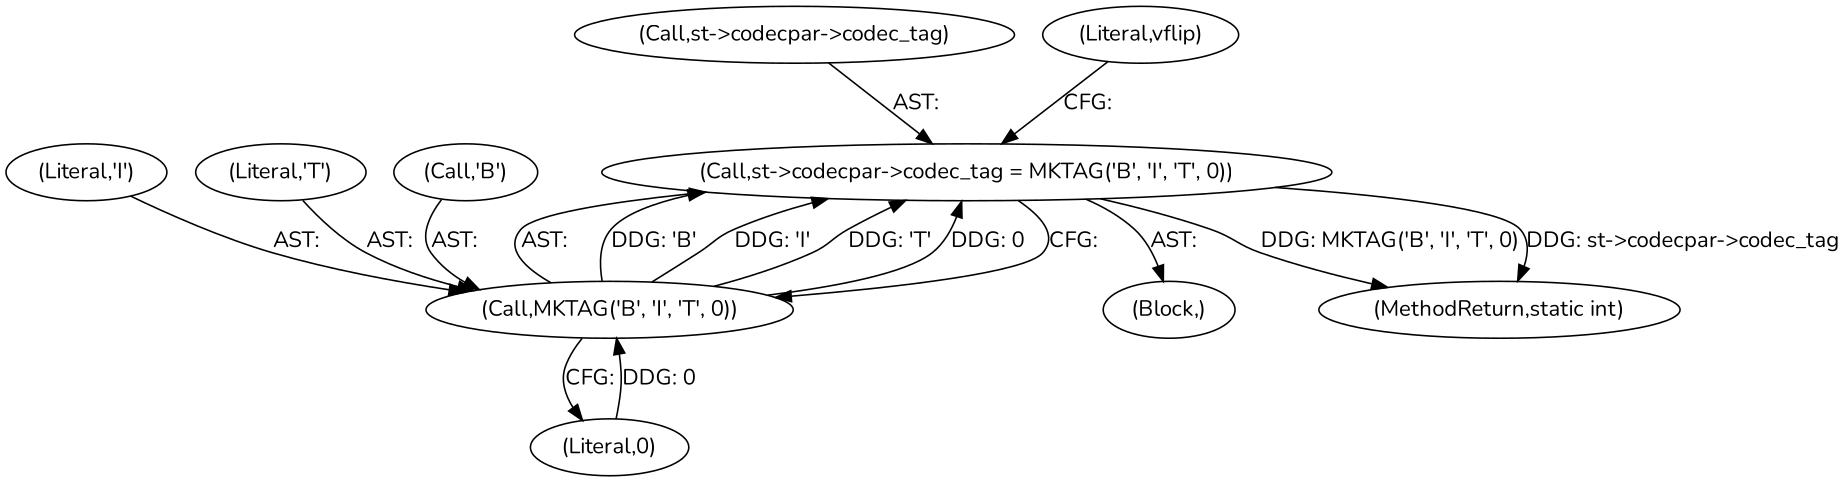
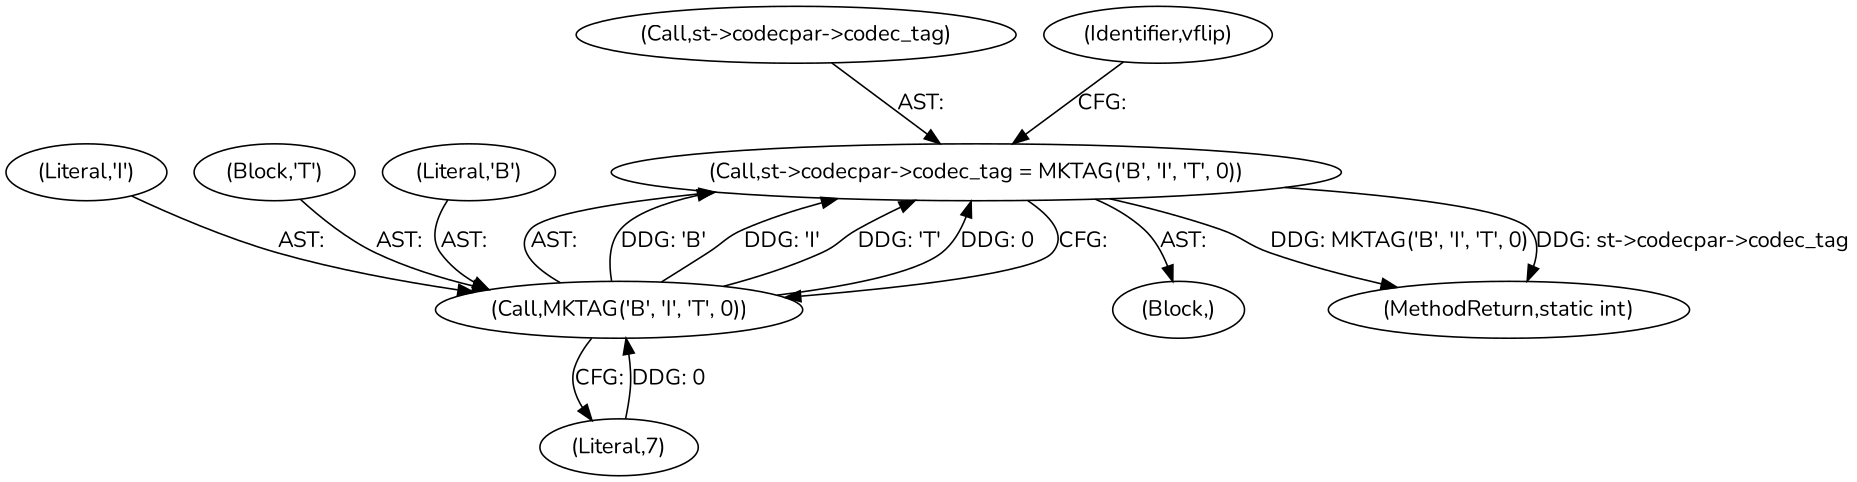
(1141, 35) -> (1158, 35)
(281, 172) -> (275, 172)
(466, 172) -> (469, 172)
(610, 447) -> (619, 447)
